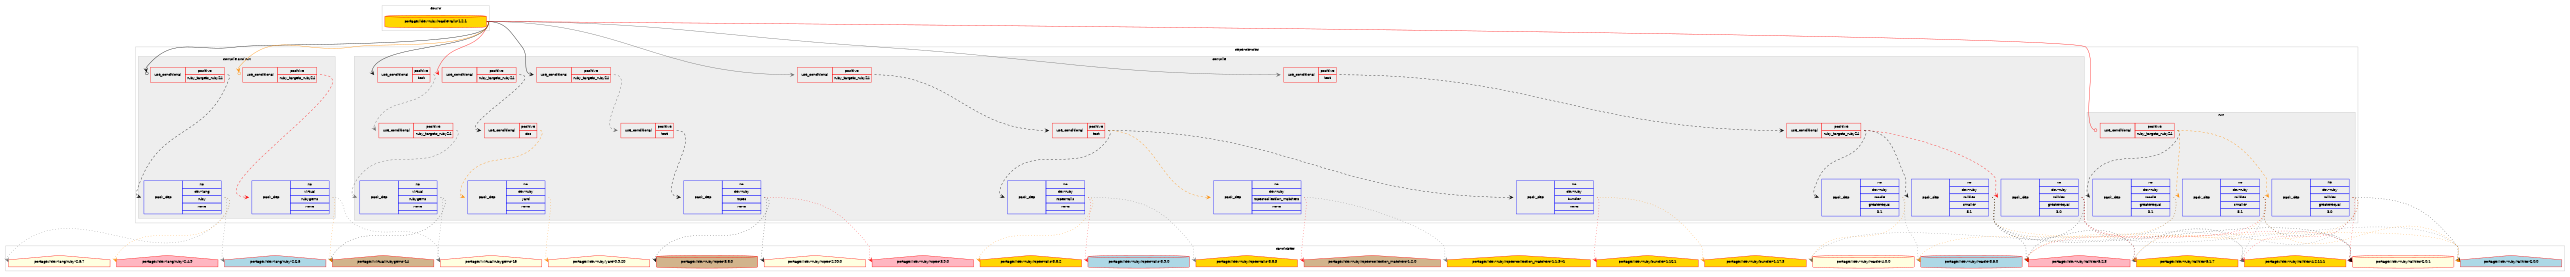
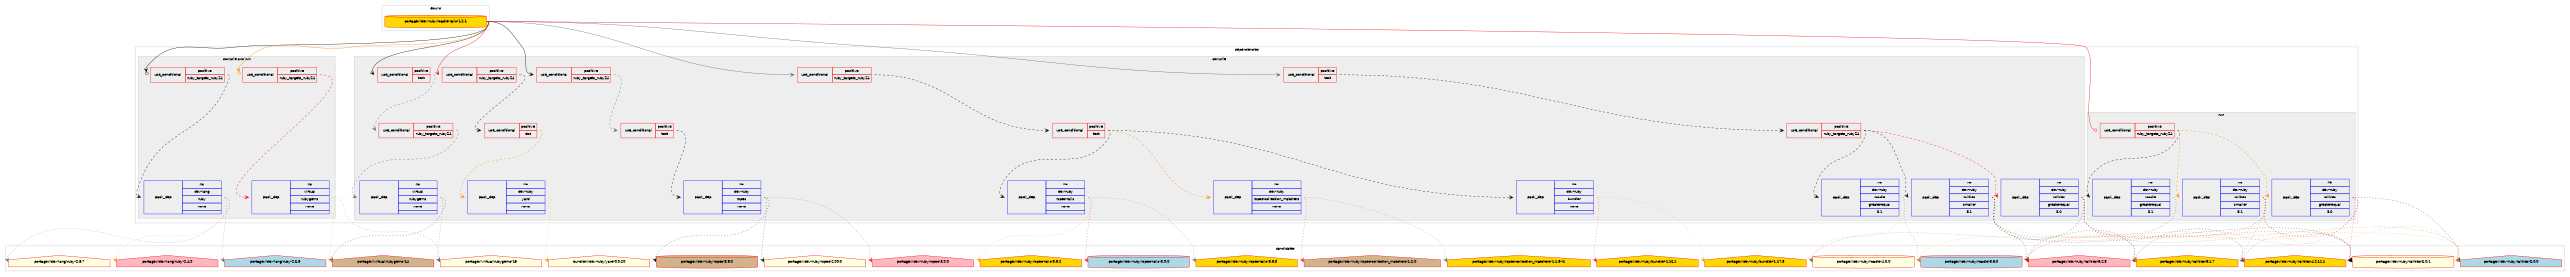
(599, 262) -> (599, 262)
